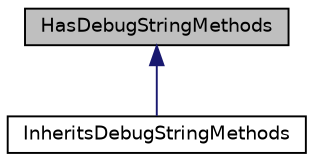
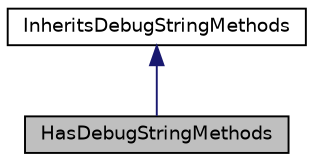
(157, 91) -> (157, 91)
